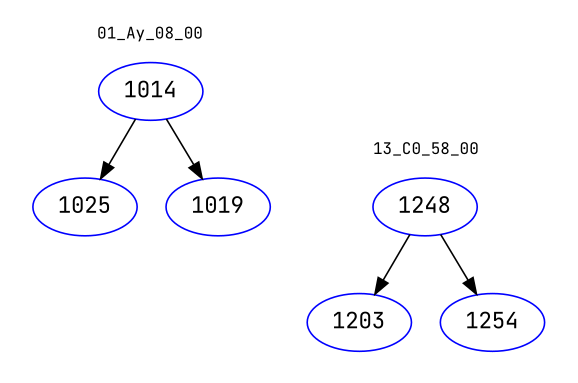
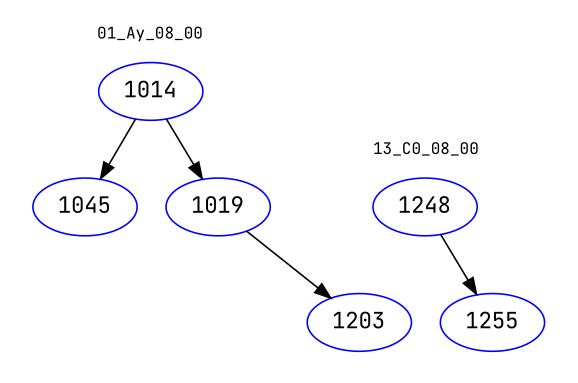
(427, 150) -> (427, 150)
(85, 207) -> (85, 207)
(396, 257) -> (282, 260)
(492, 322) -> (492, 322)
